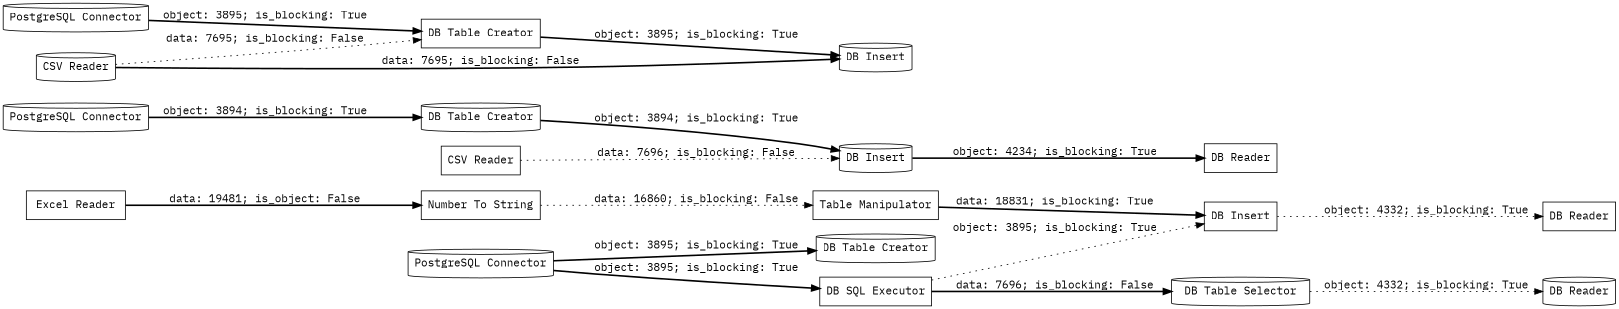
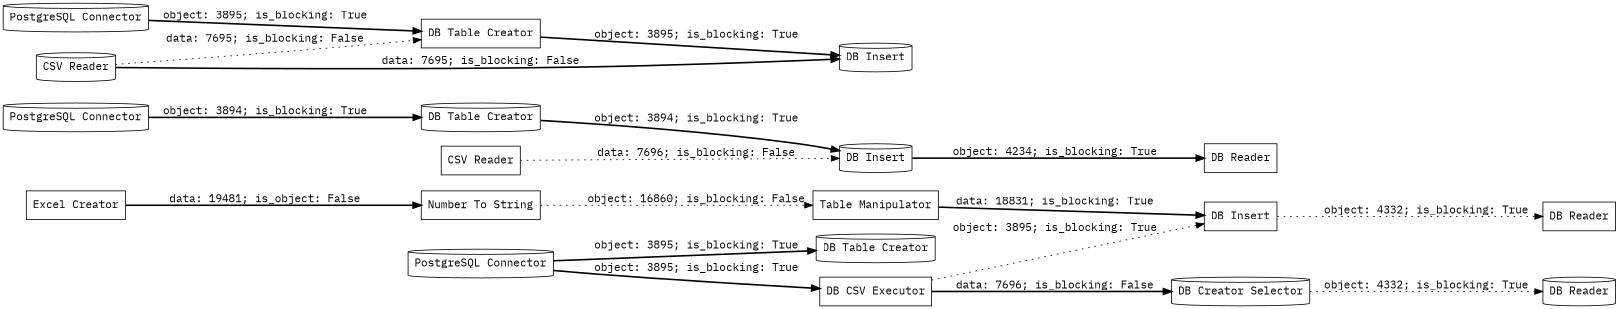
(696, 199) -> (696, 199)
(76, 205) -> (76, 205)
(876, 291) -> (876, 291)
(1241, 291) -> (1241, 291)
